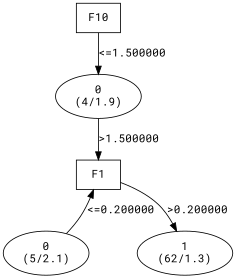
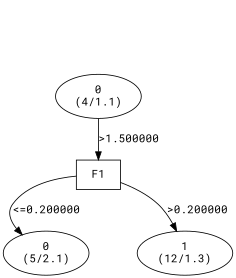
(98, 18) -> none
(98, 96) -> (98, 96)
(80, 217) -> (29, 190)
(185, 253) -> (185, 253)
